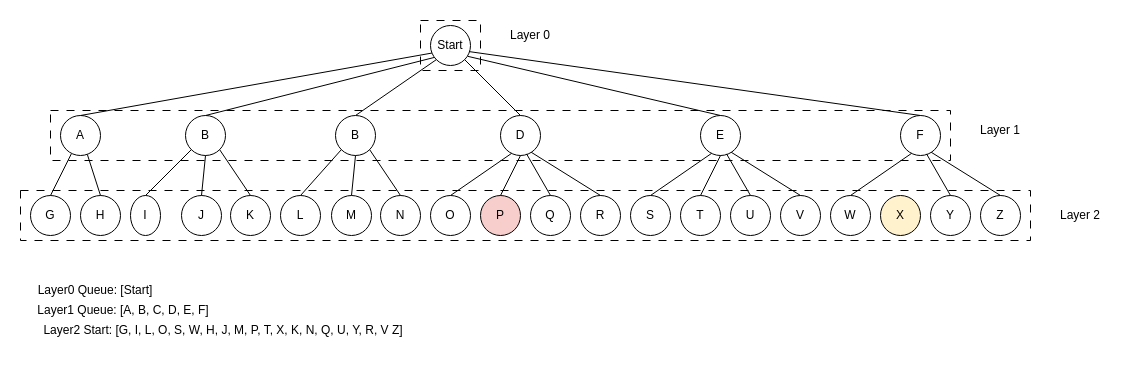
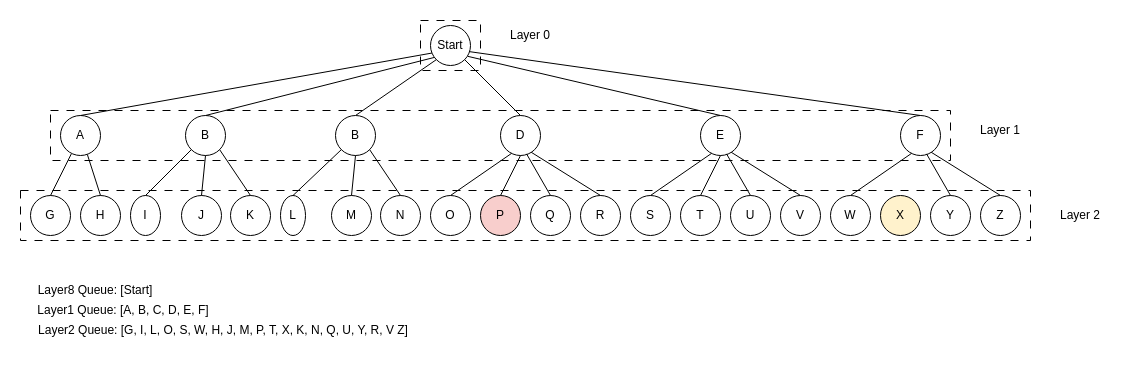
(301, 216) -> (293, 216)
(96, 291) -> (96, 291)
(224, 331) -> (224, 331)
